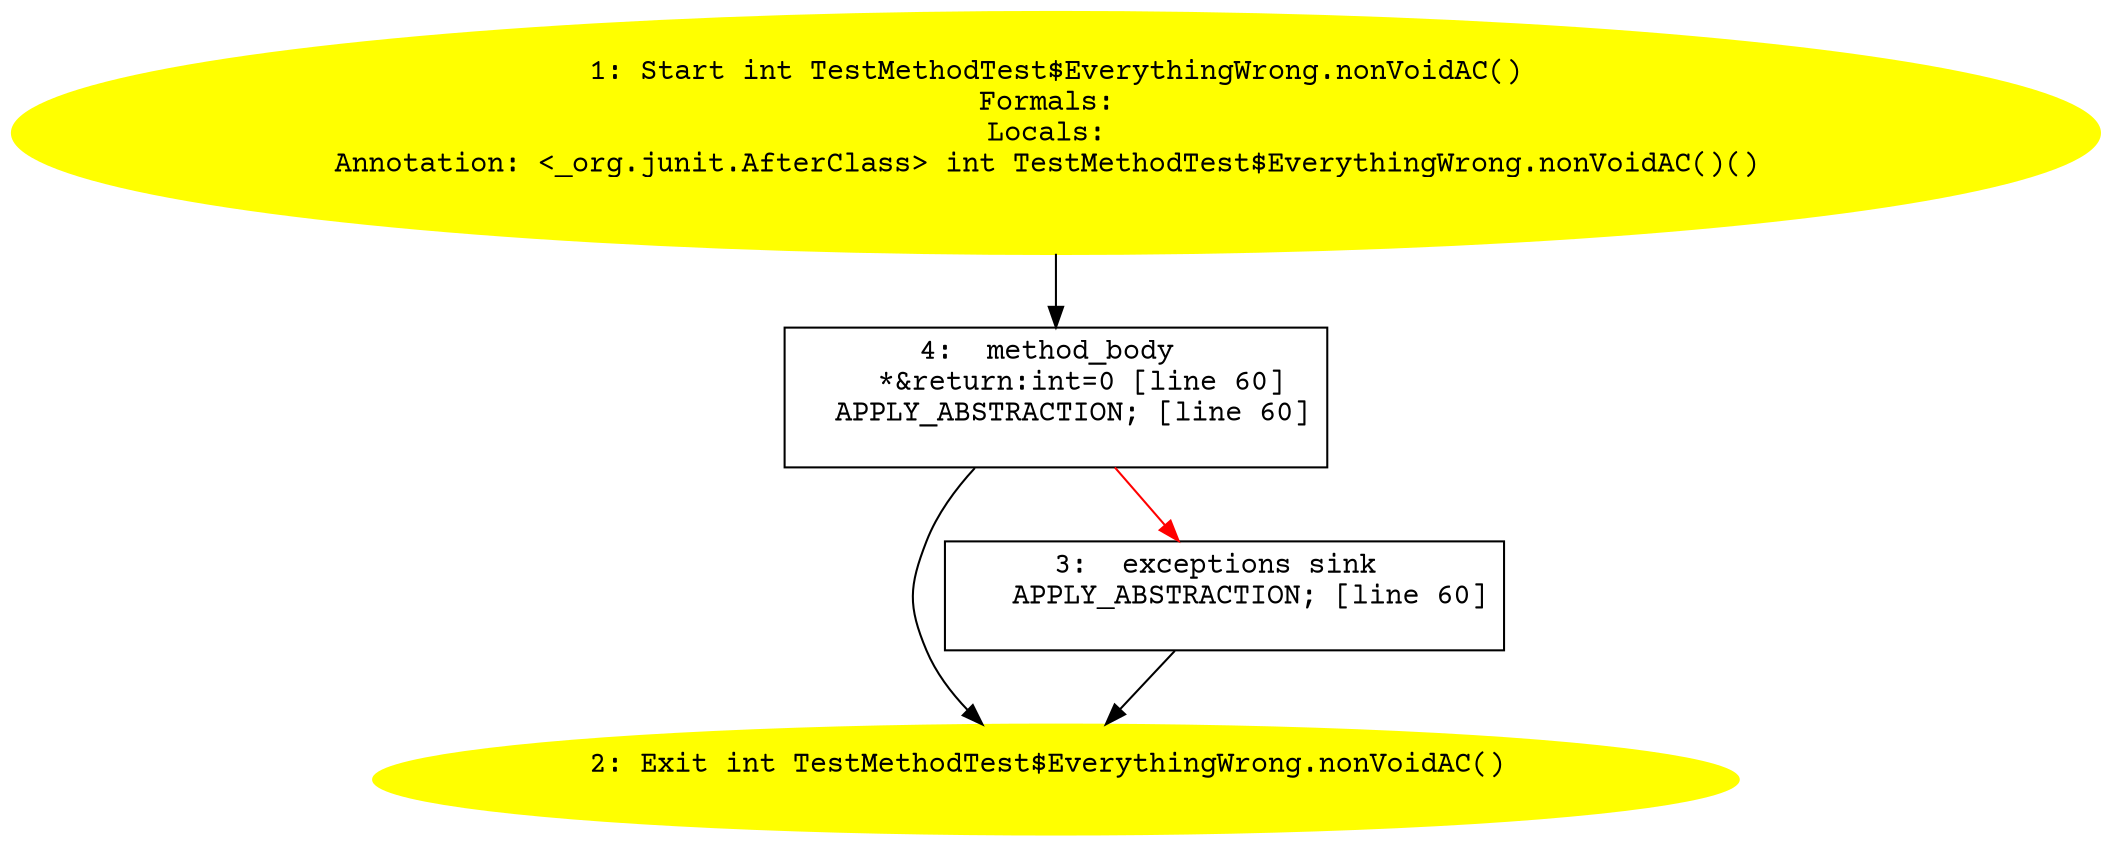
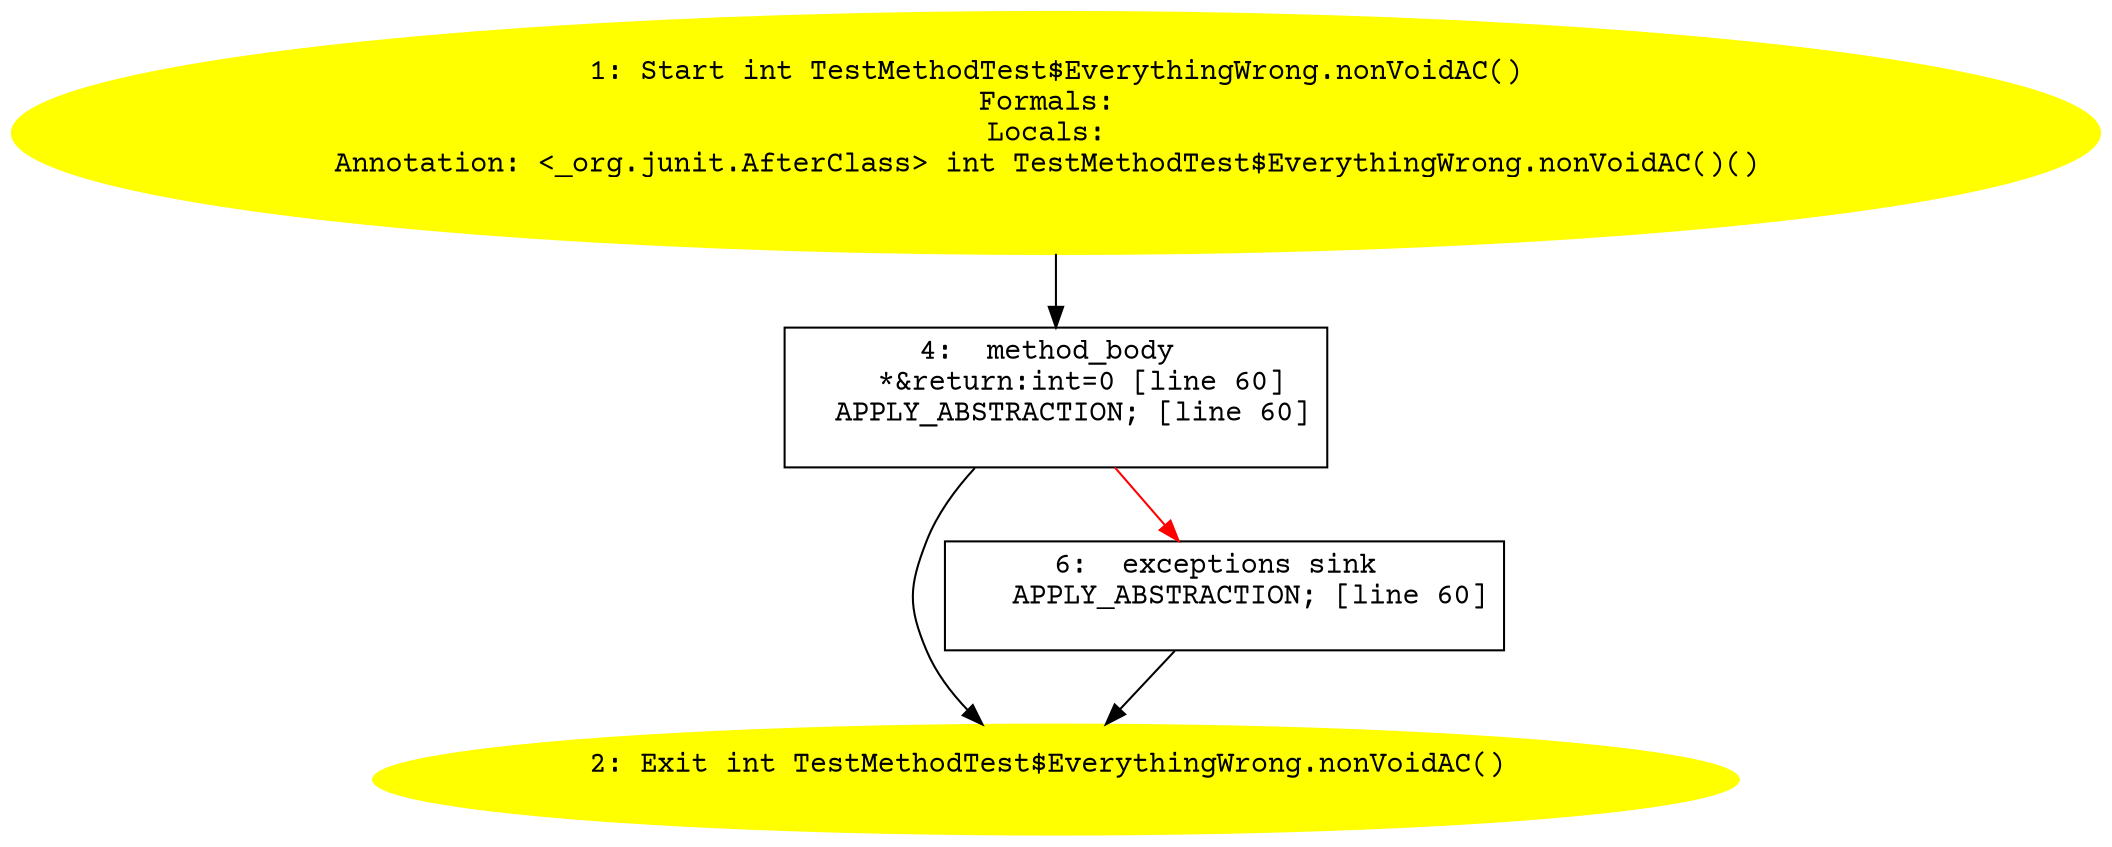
(1224, 596) -> (1224, 596)
